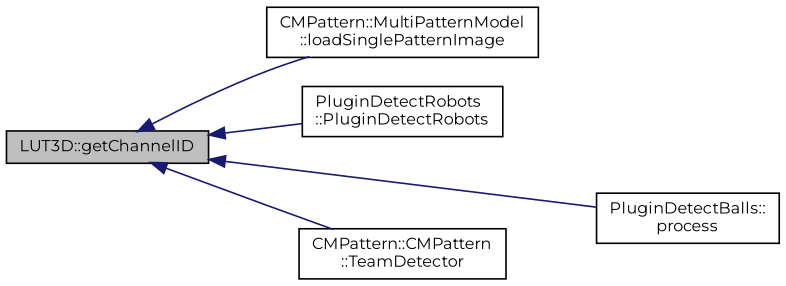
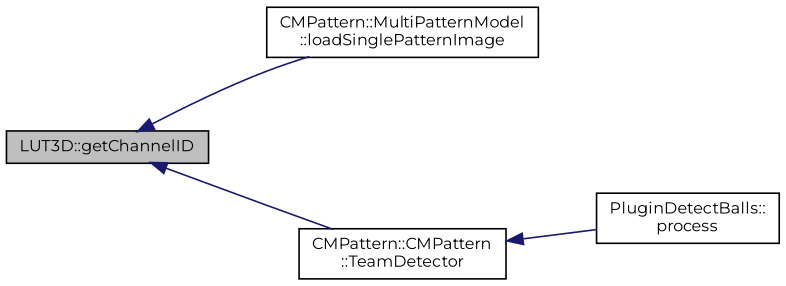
(403, 112) -> none
(411, 184) -> (560, 234)
